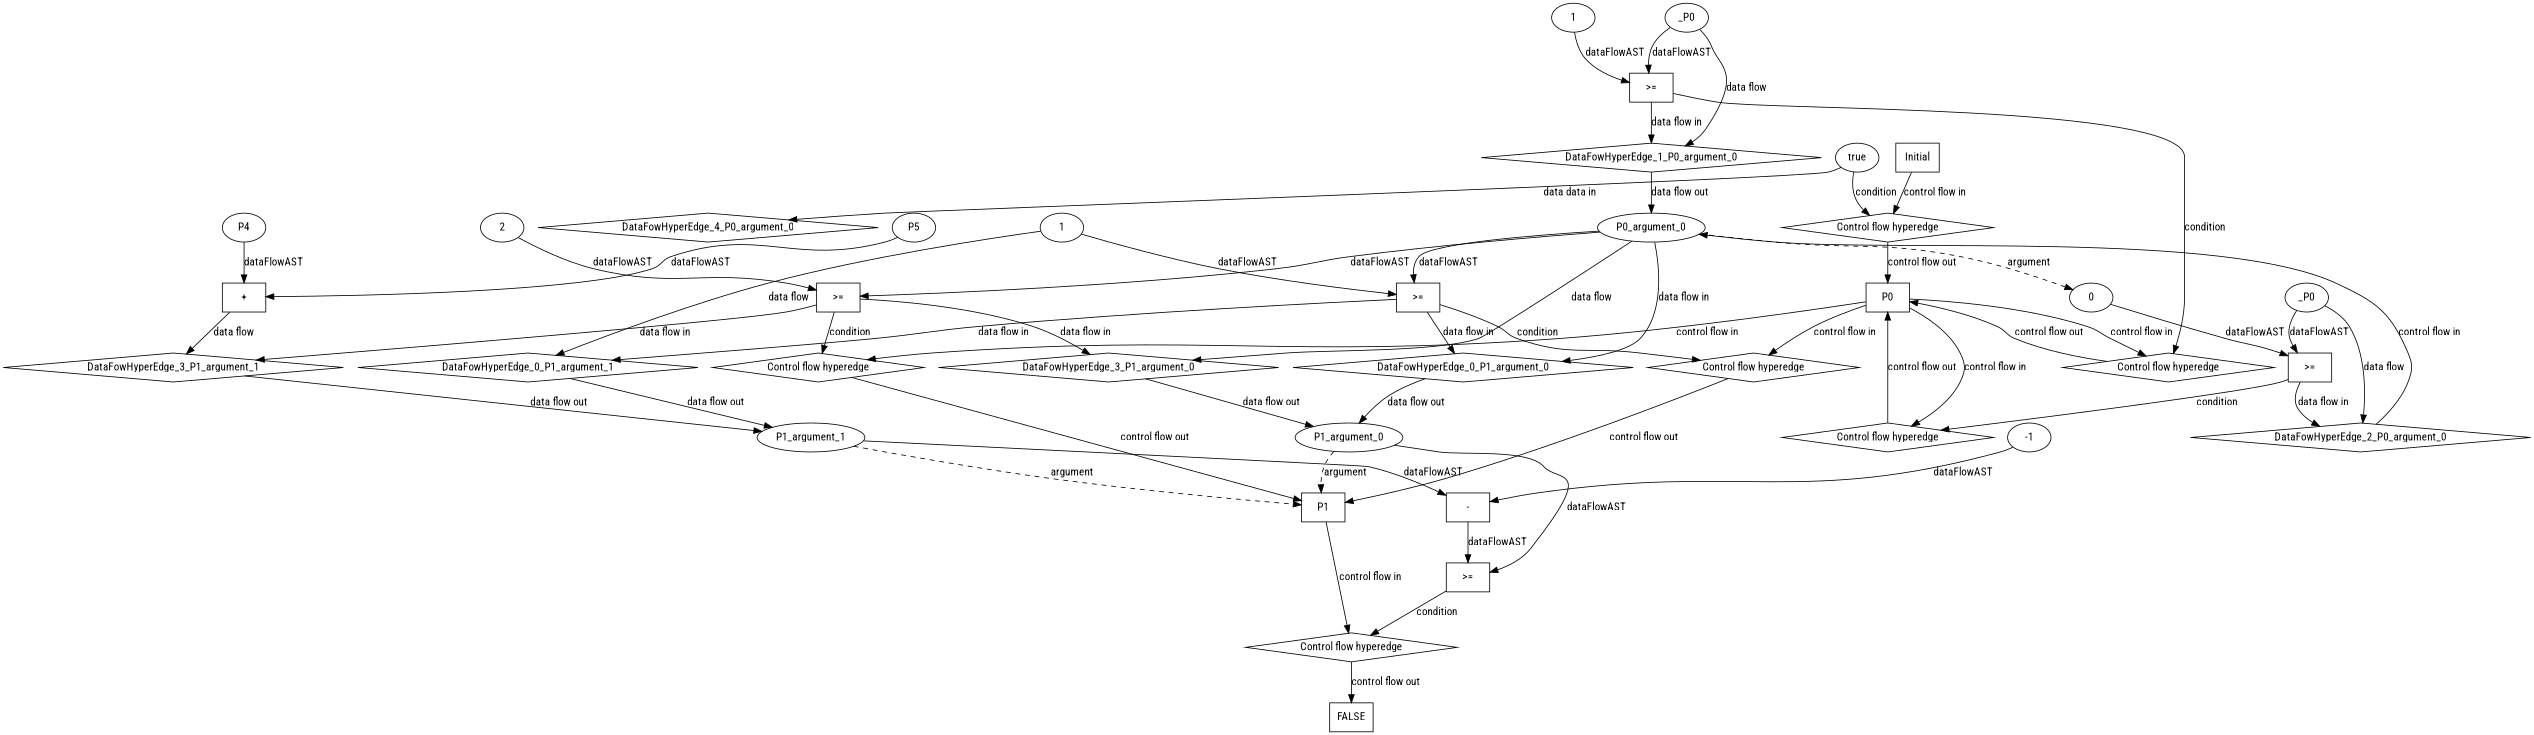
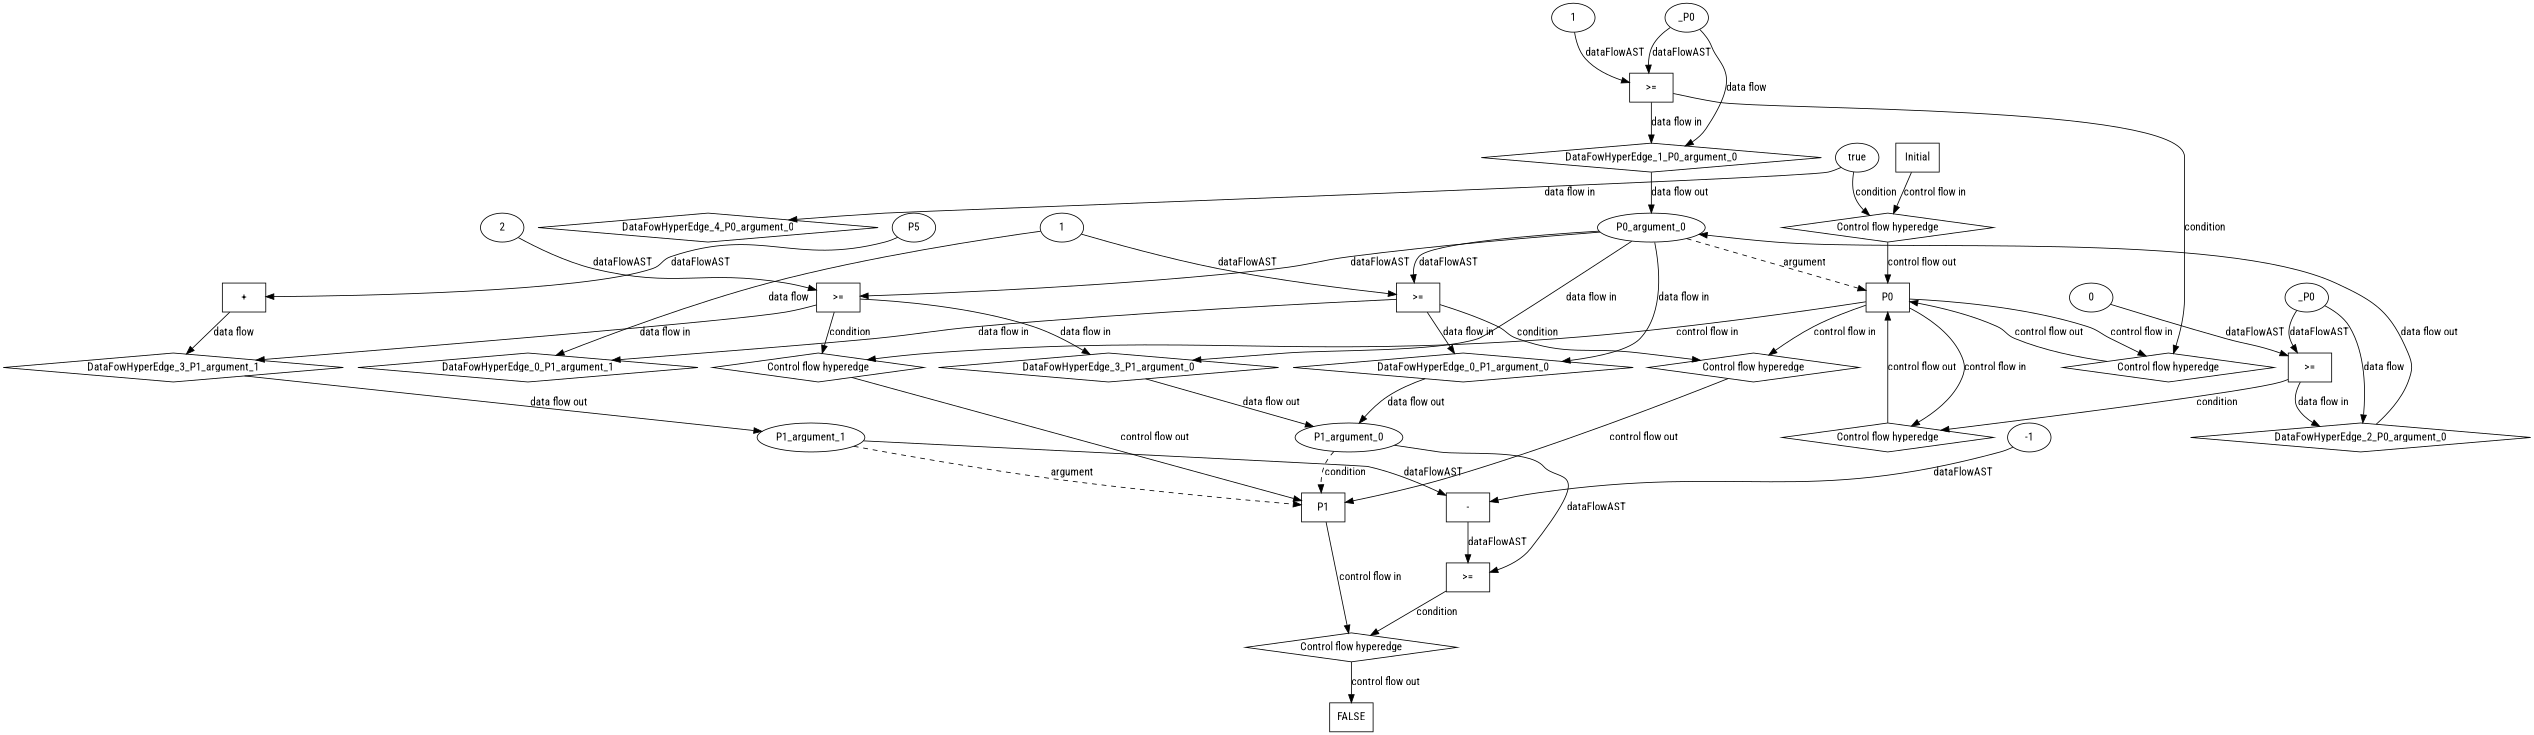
(1570, 193) -> (1570, 193)
(244, 228) -> none
(1922, 250) -> (1772, 263)
(1592, 298) -> (1592, 298)
(2430, 333) -> (2430, 333)
(667, 402) -> none
(1346, 472) -> (1346, 472)
